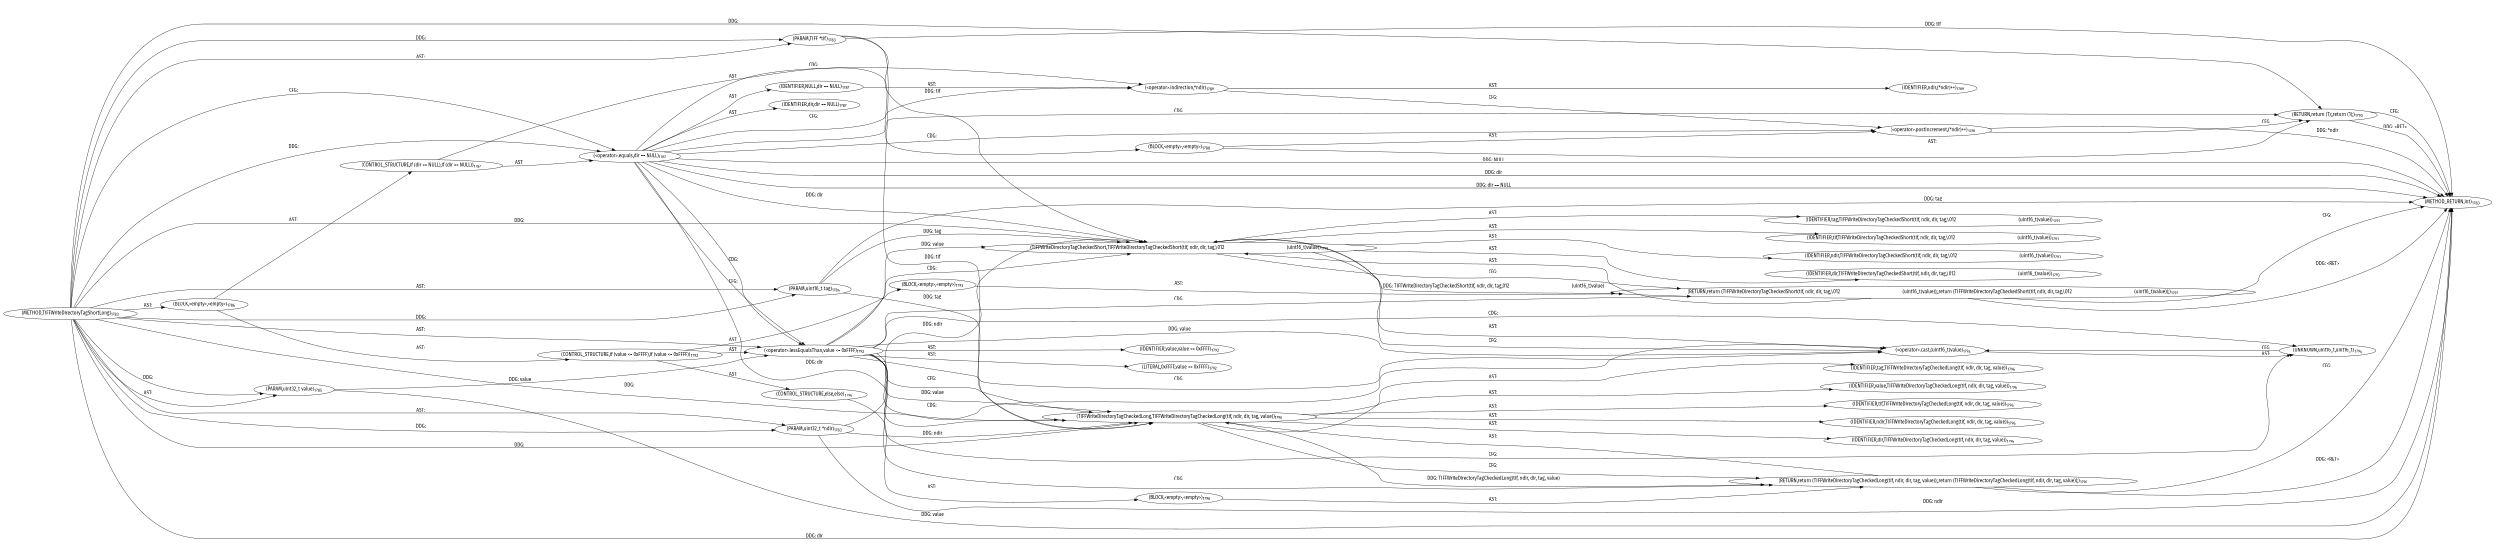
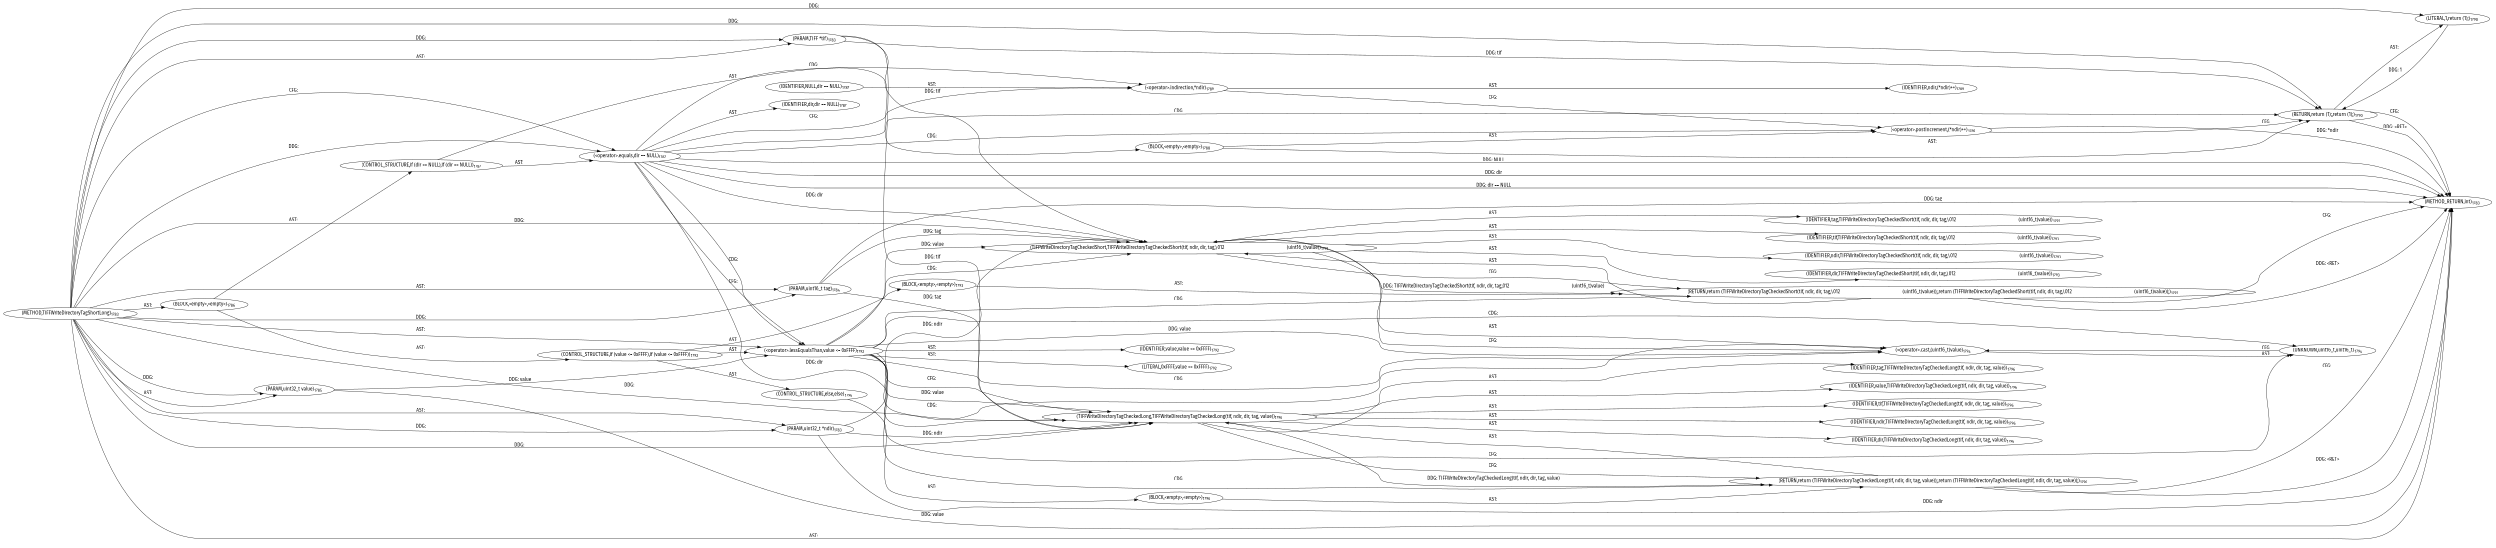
none -> (2452, 19)
(1699, 27) -> (1583, 58)
(706, 120) -> none
(814, 536) -> (814, 536)
